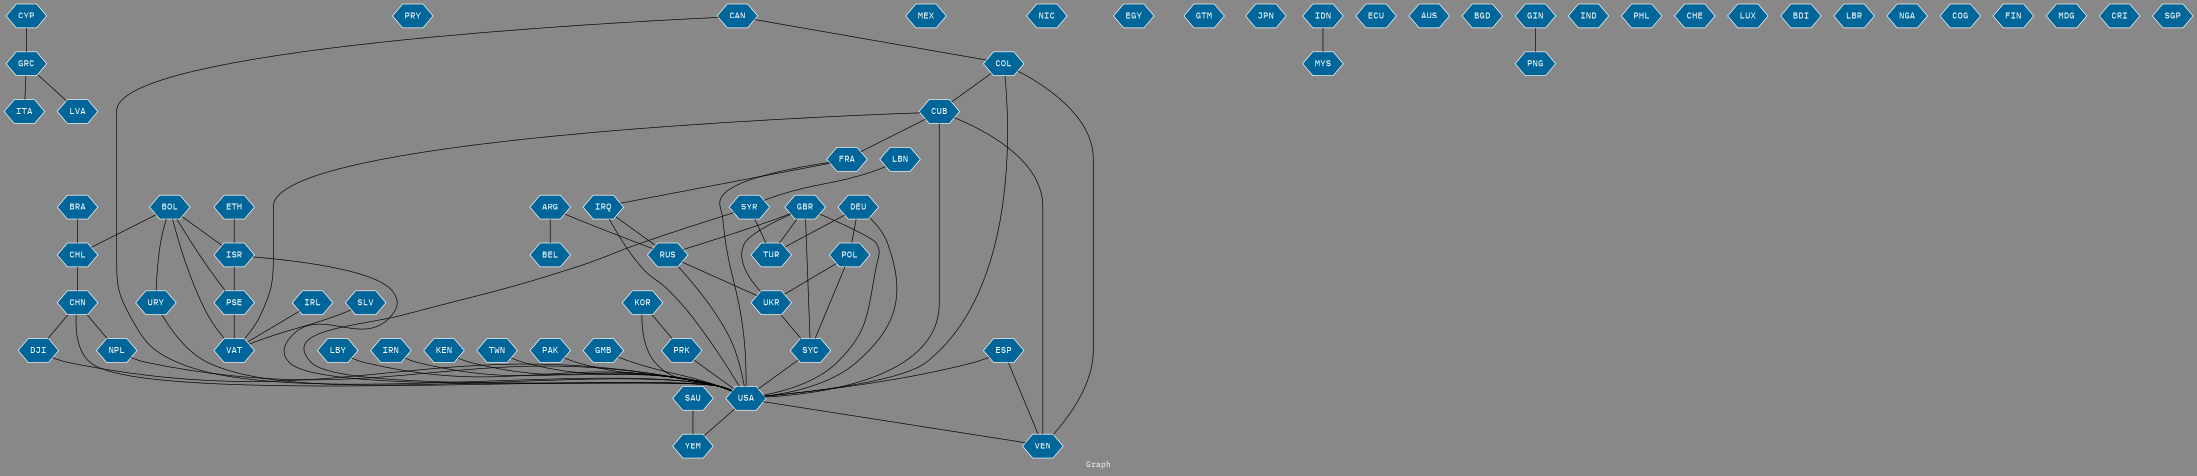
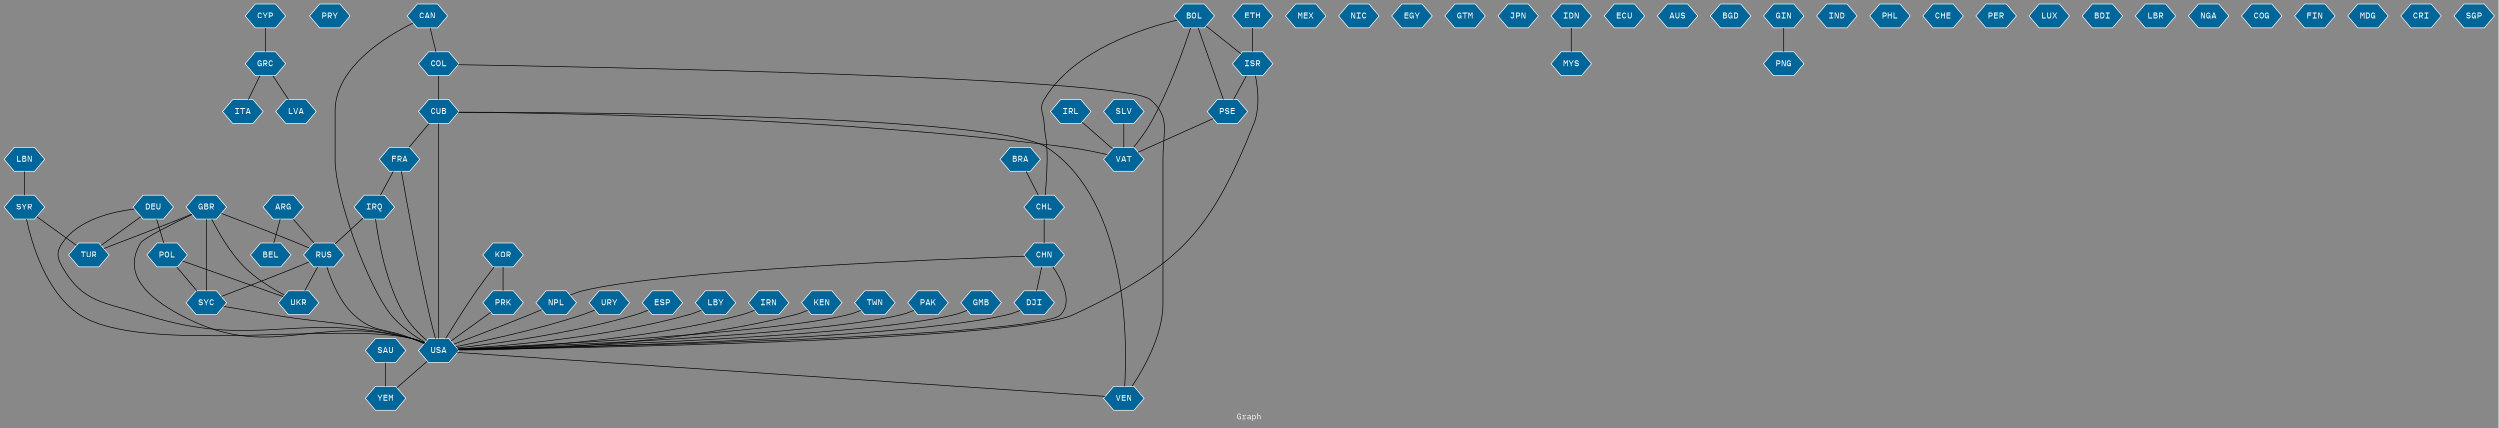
none -> (1996, 16)
(159, 255) -> none
(970, 307) -> none
(791, 327) -> (268, 279)
(1023, 398) -> none
